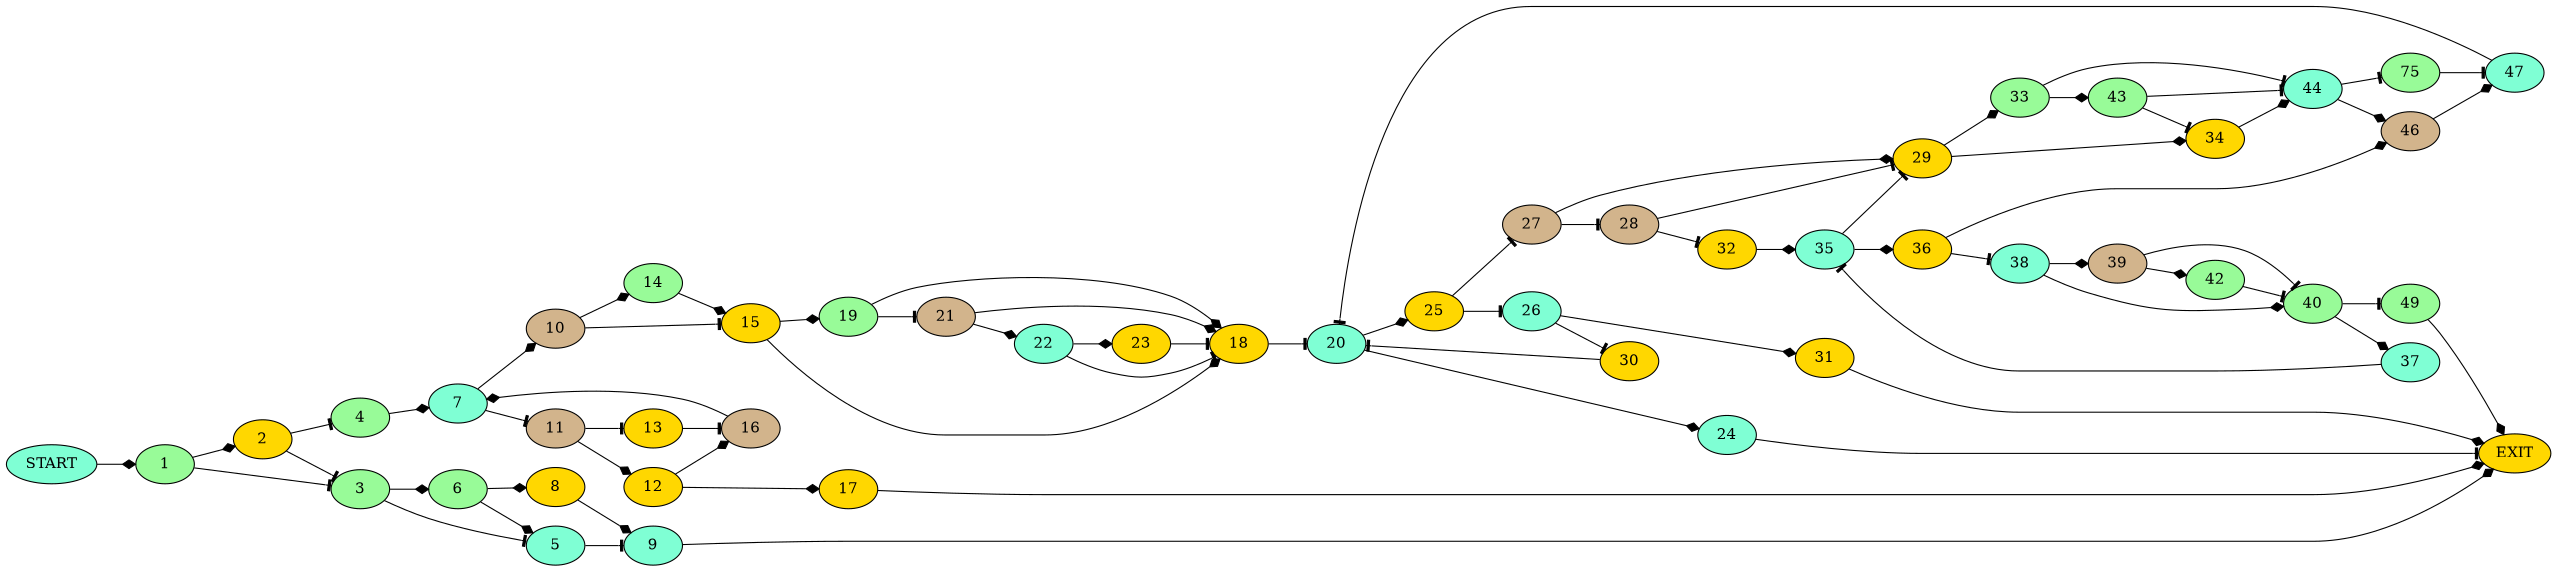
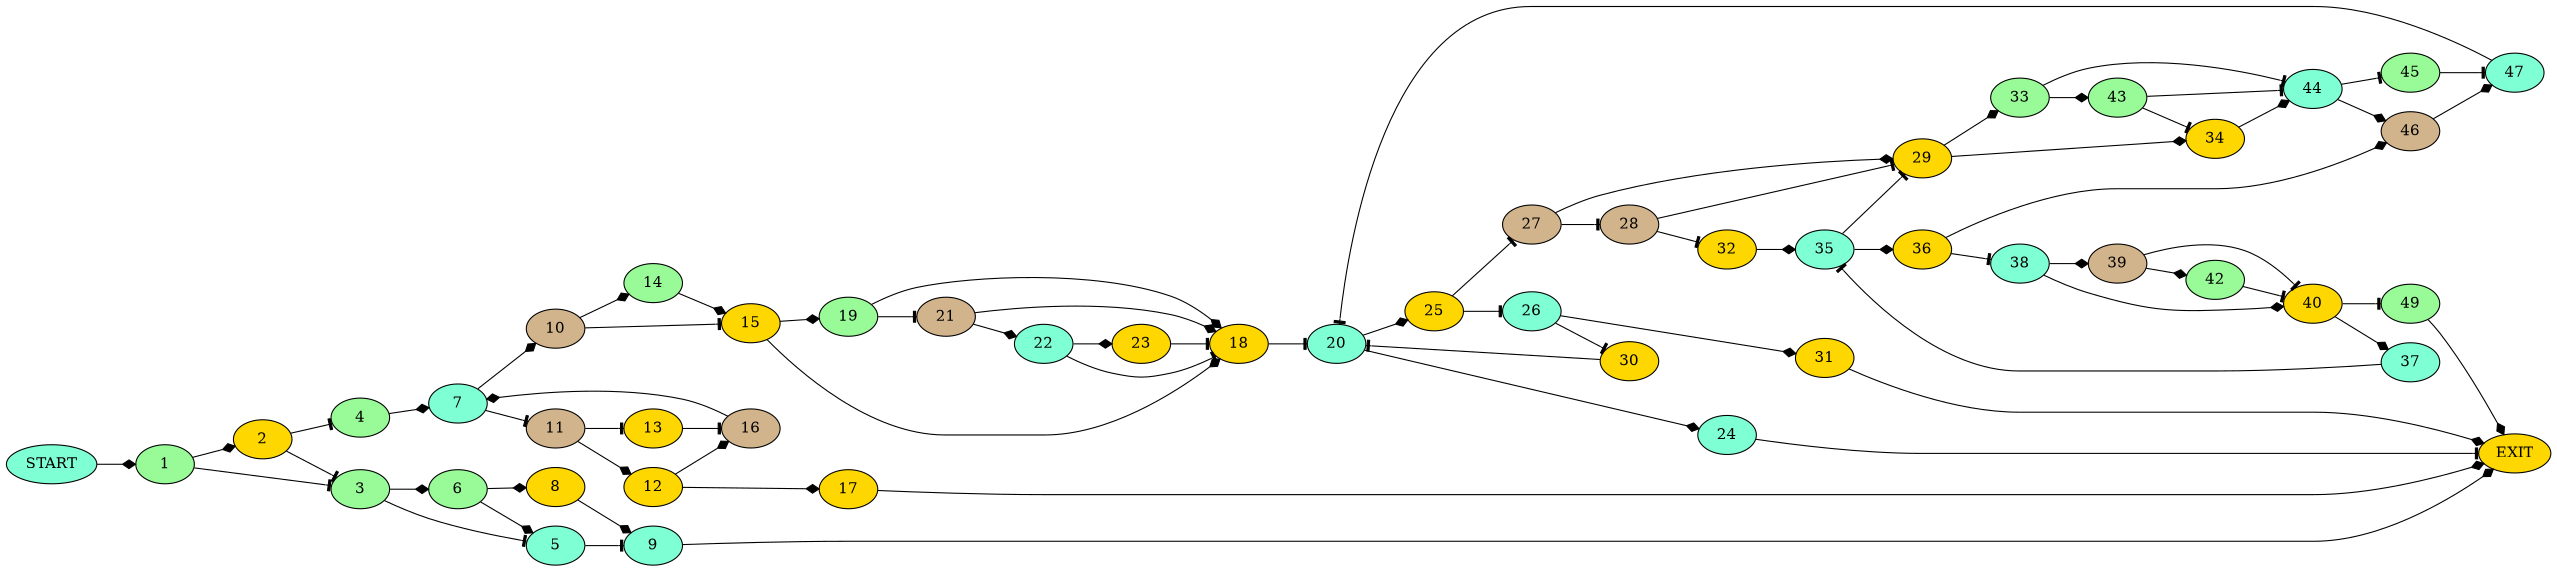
(2410, 73) -> (2410, 73)
(2313, 304) -> (2313, 304)
